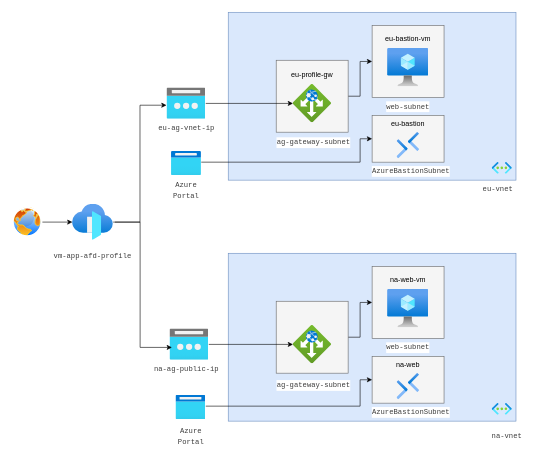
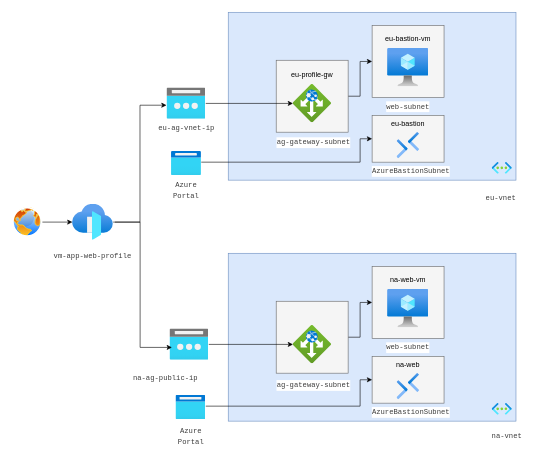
(498, 189) -> (501, 198)
(93, 257) -> (93, 257)
(186, 369) -> (165, 378)
